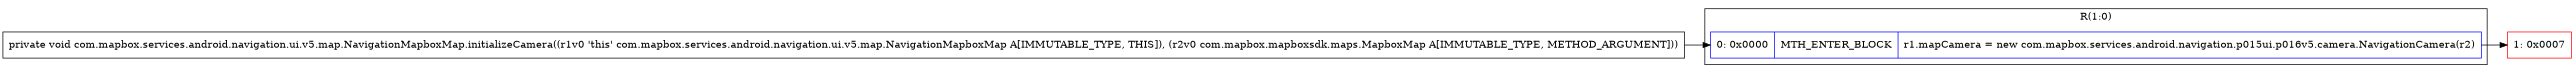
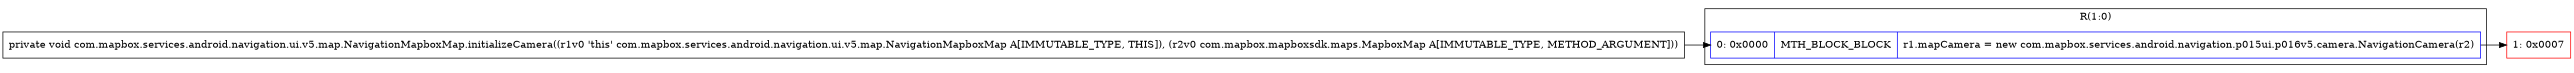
(1836, 45) -> (1836, 45)
